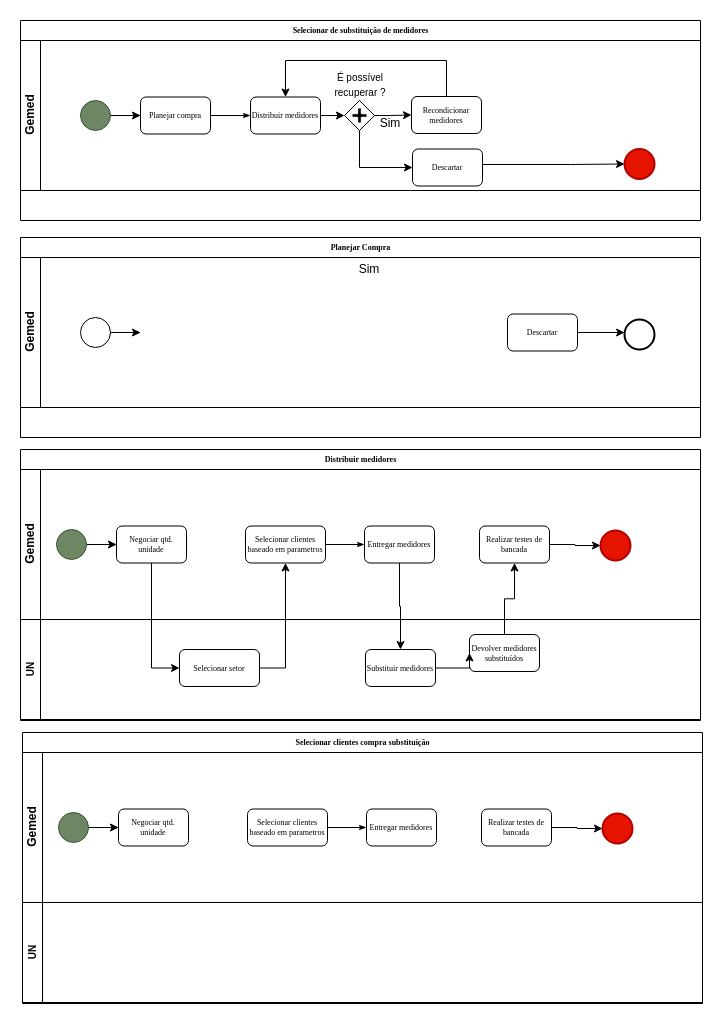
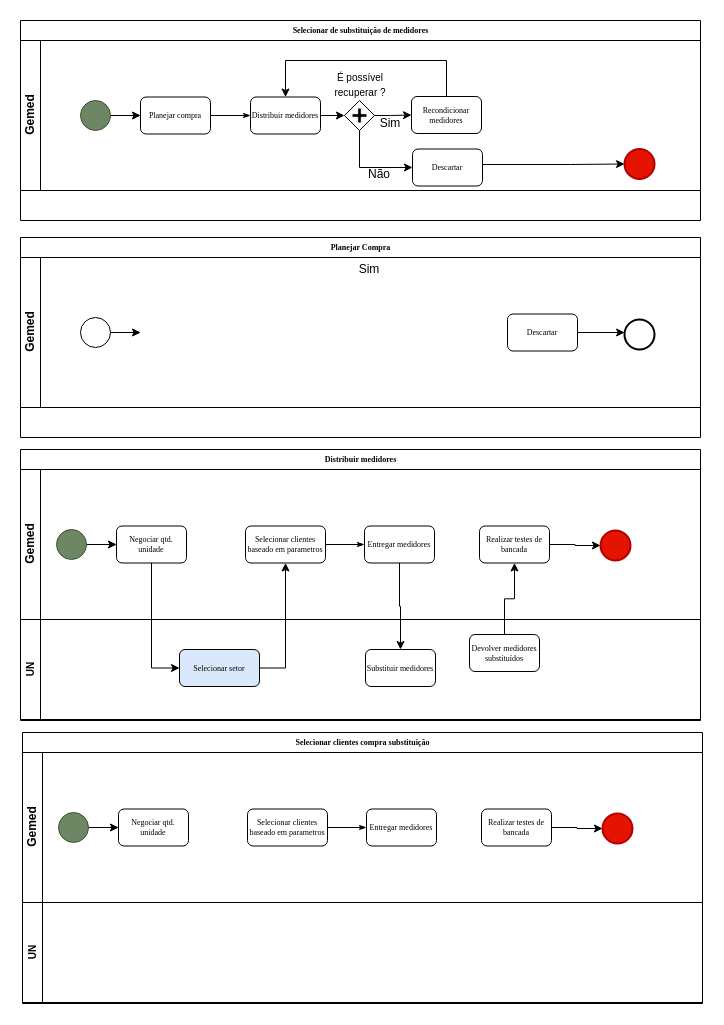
none -> (380, 175)
(220, 668) -> (220, 668)
(457, 668) -> none
